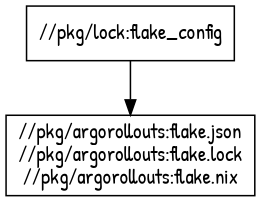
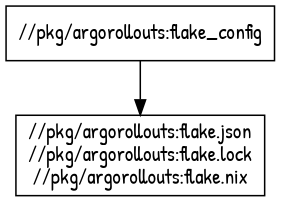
(130, 33) -> (140, 33)
